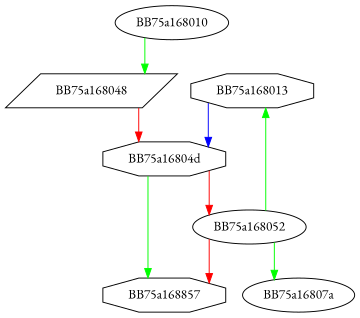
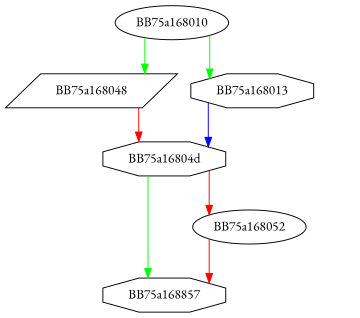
(266, 164) -> (210, 52)
(299, 295) -> none
